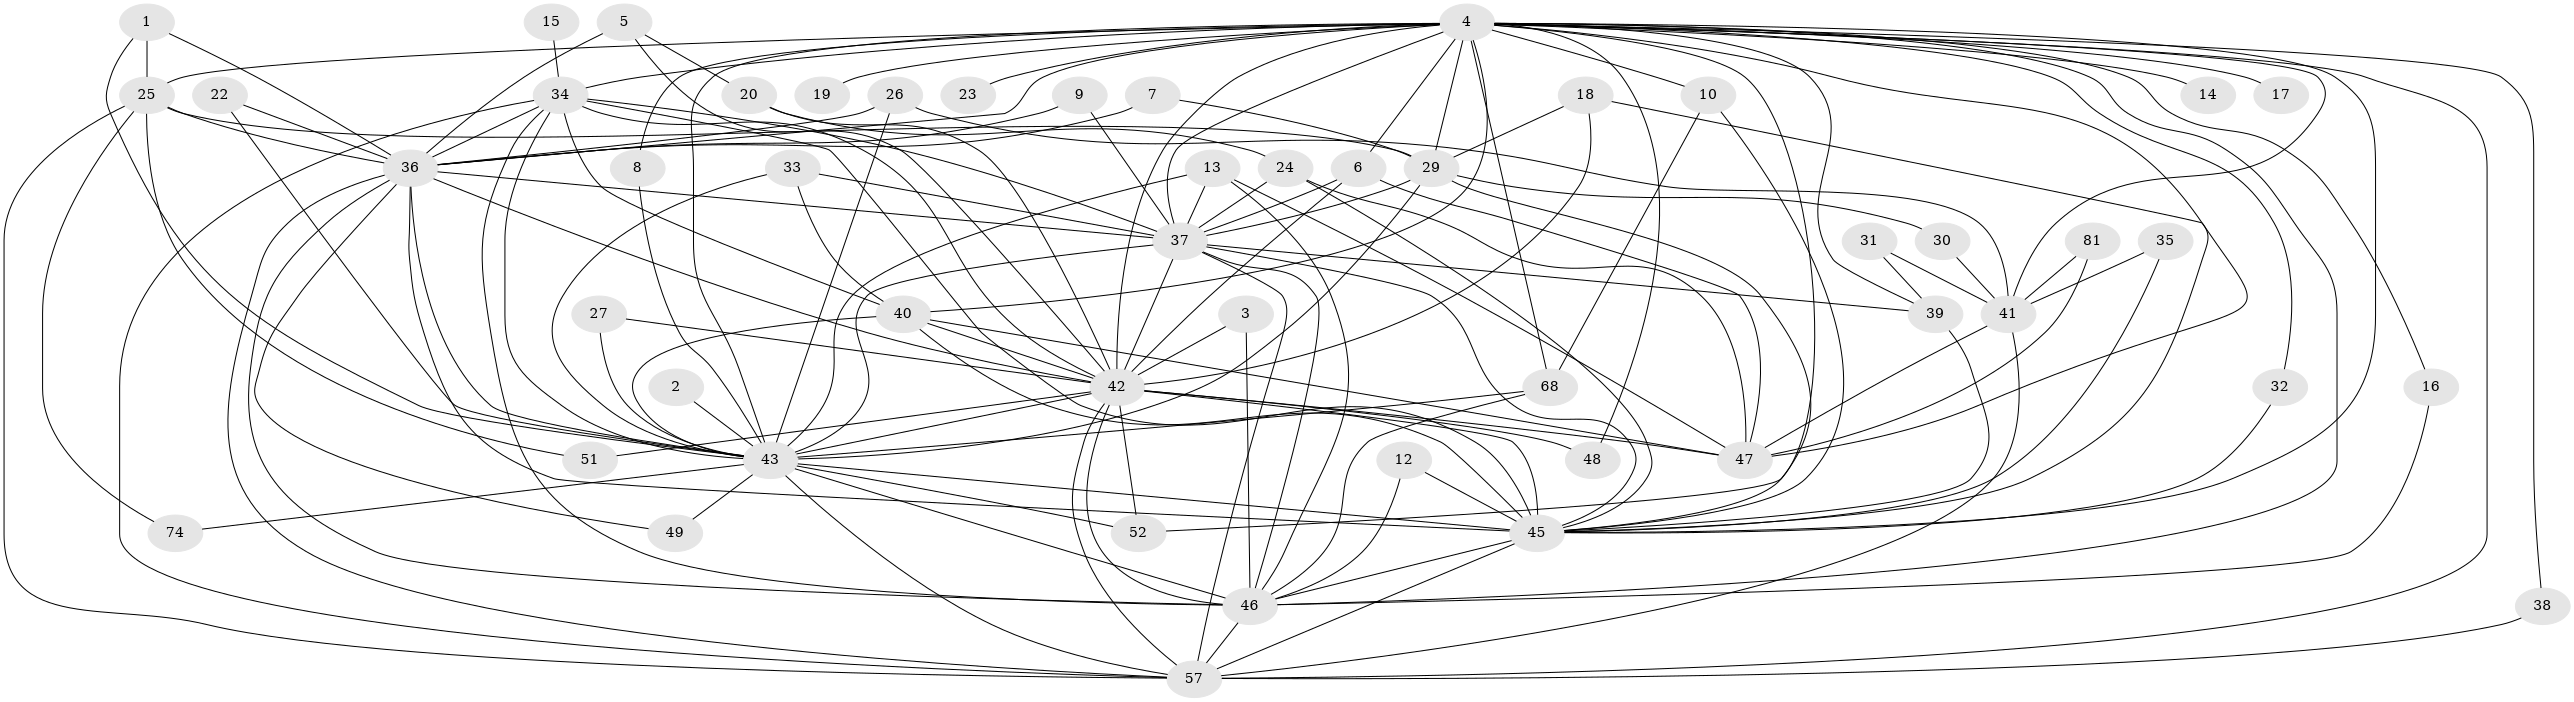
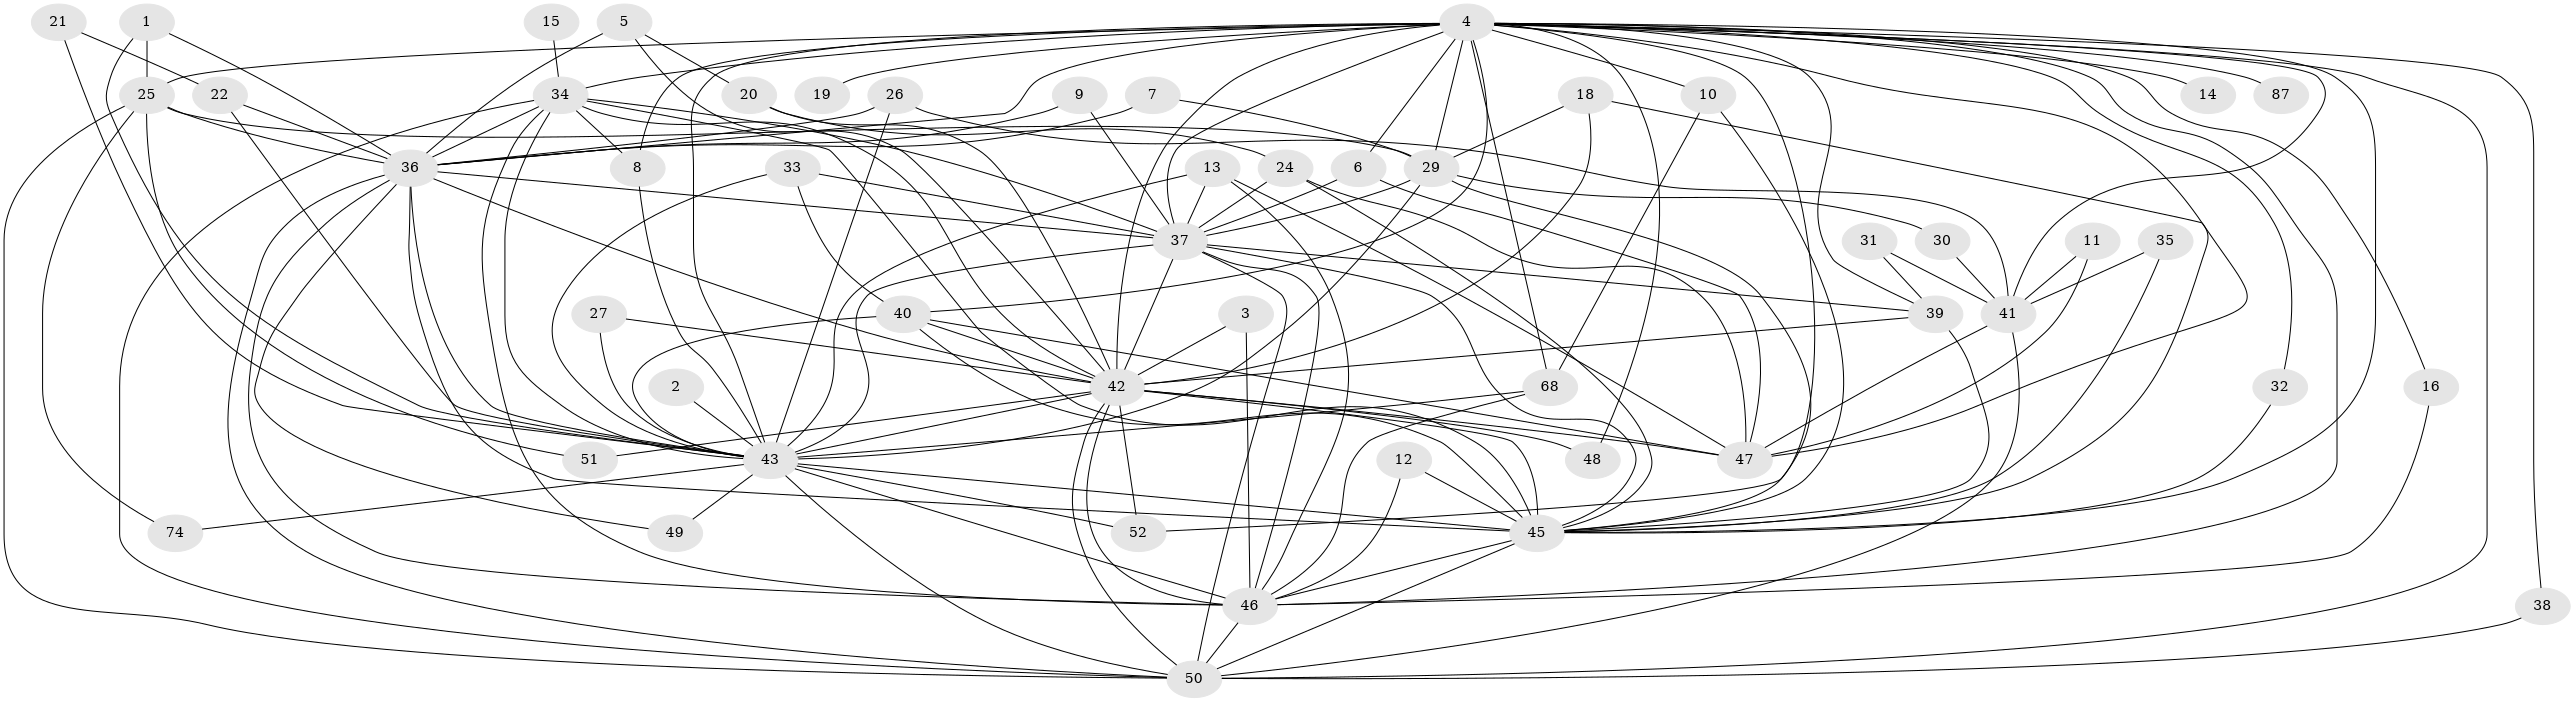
none -> (59, 22)
(968, 95) -> none
(2281, 95) -> (2281, 95)
(700, 234) -> (597, 130)
(2093, 241) -> (2093, 241)
(1218, 288) -> (1526, 351)
(1194, 679) -> (1194, 679)
